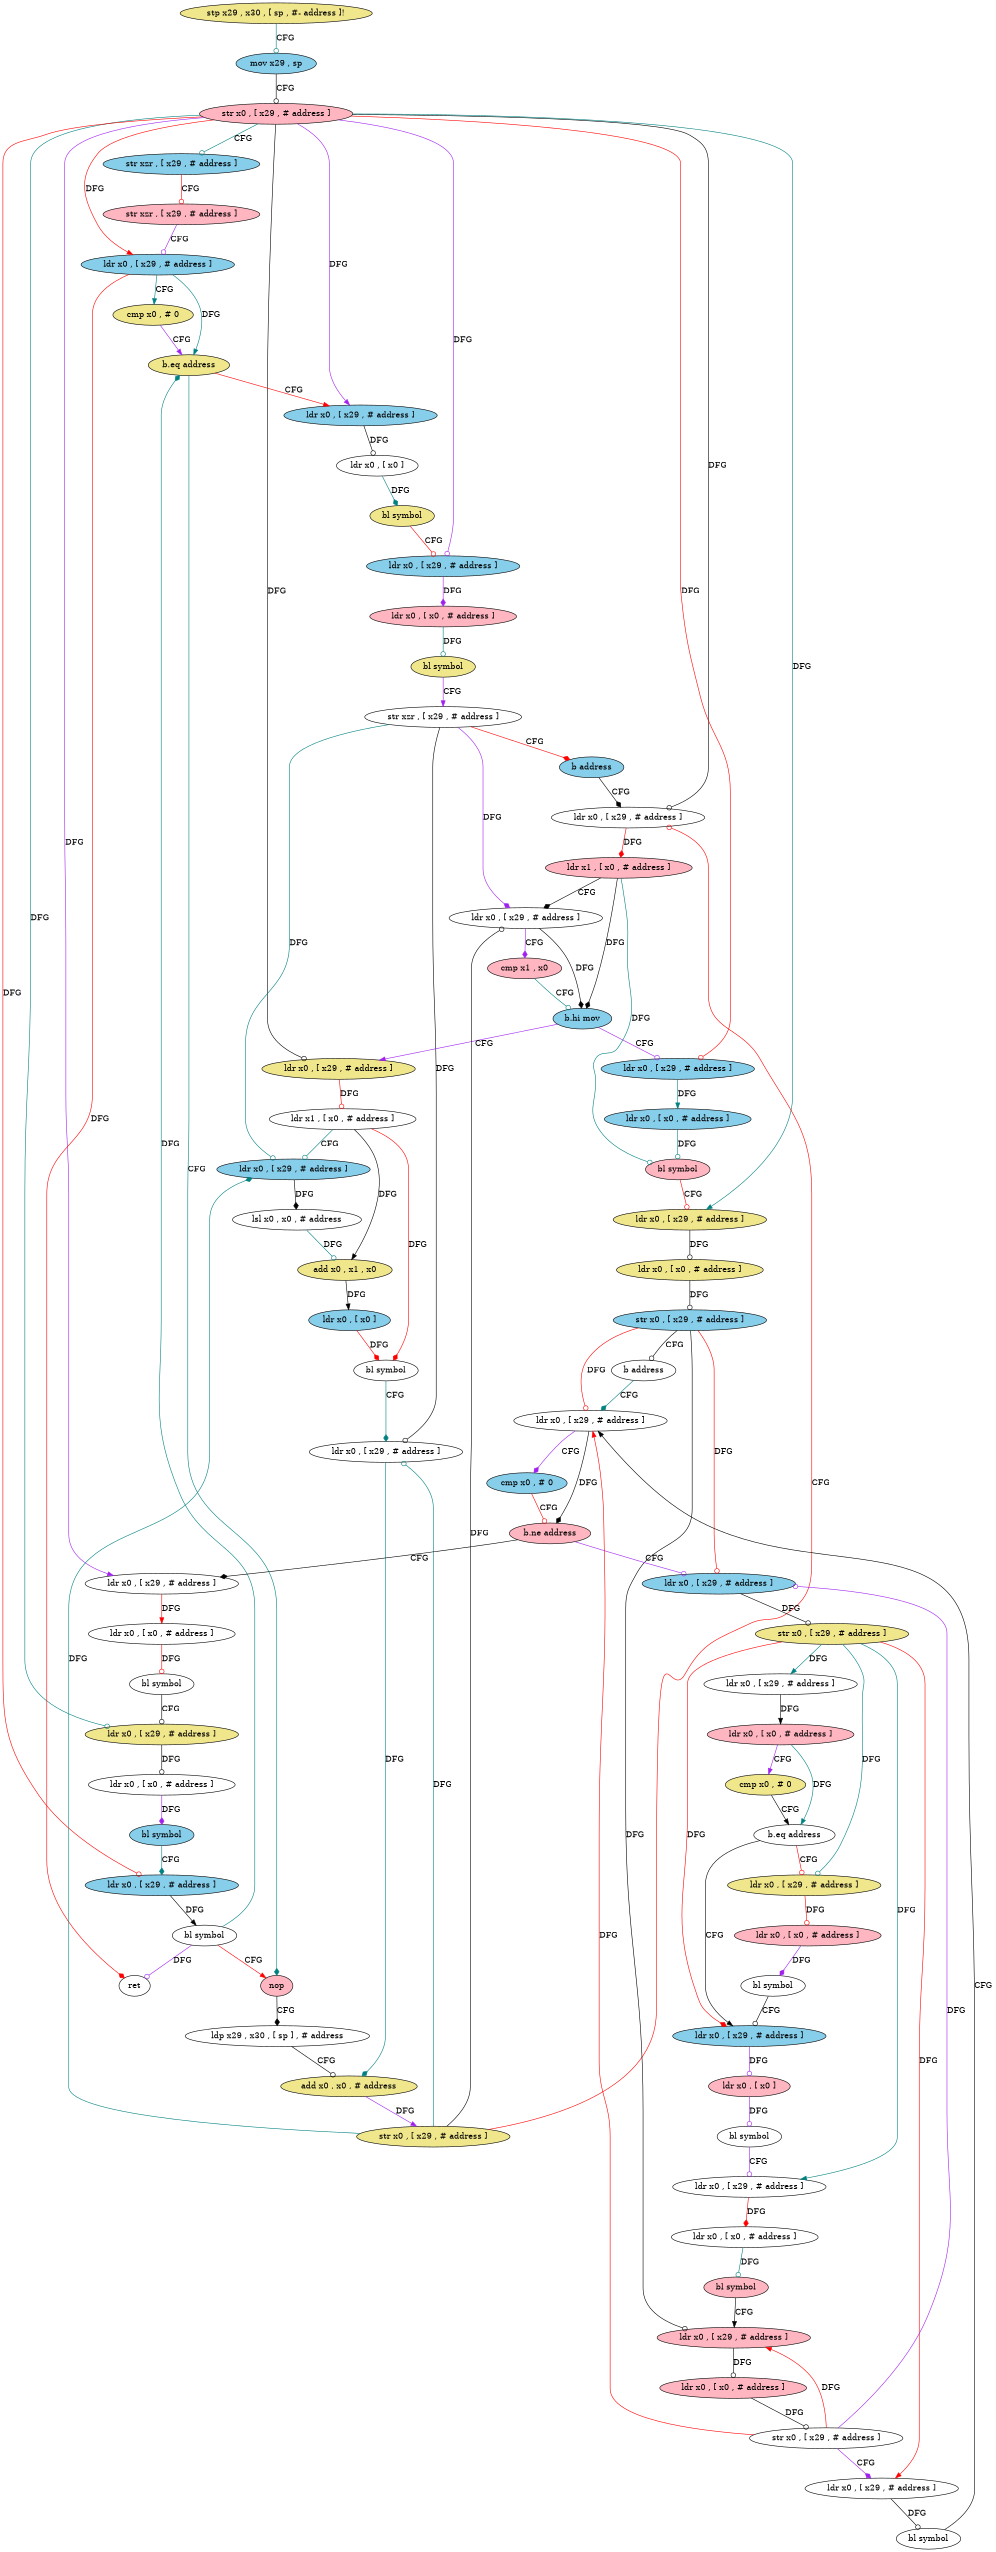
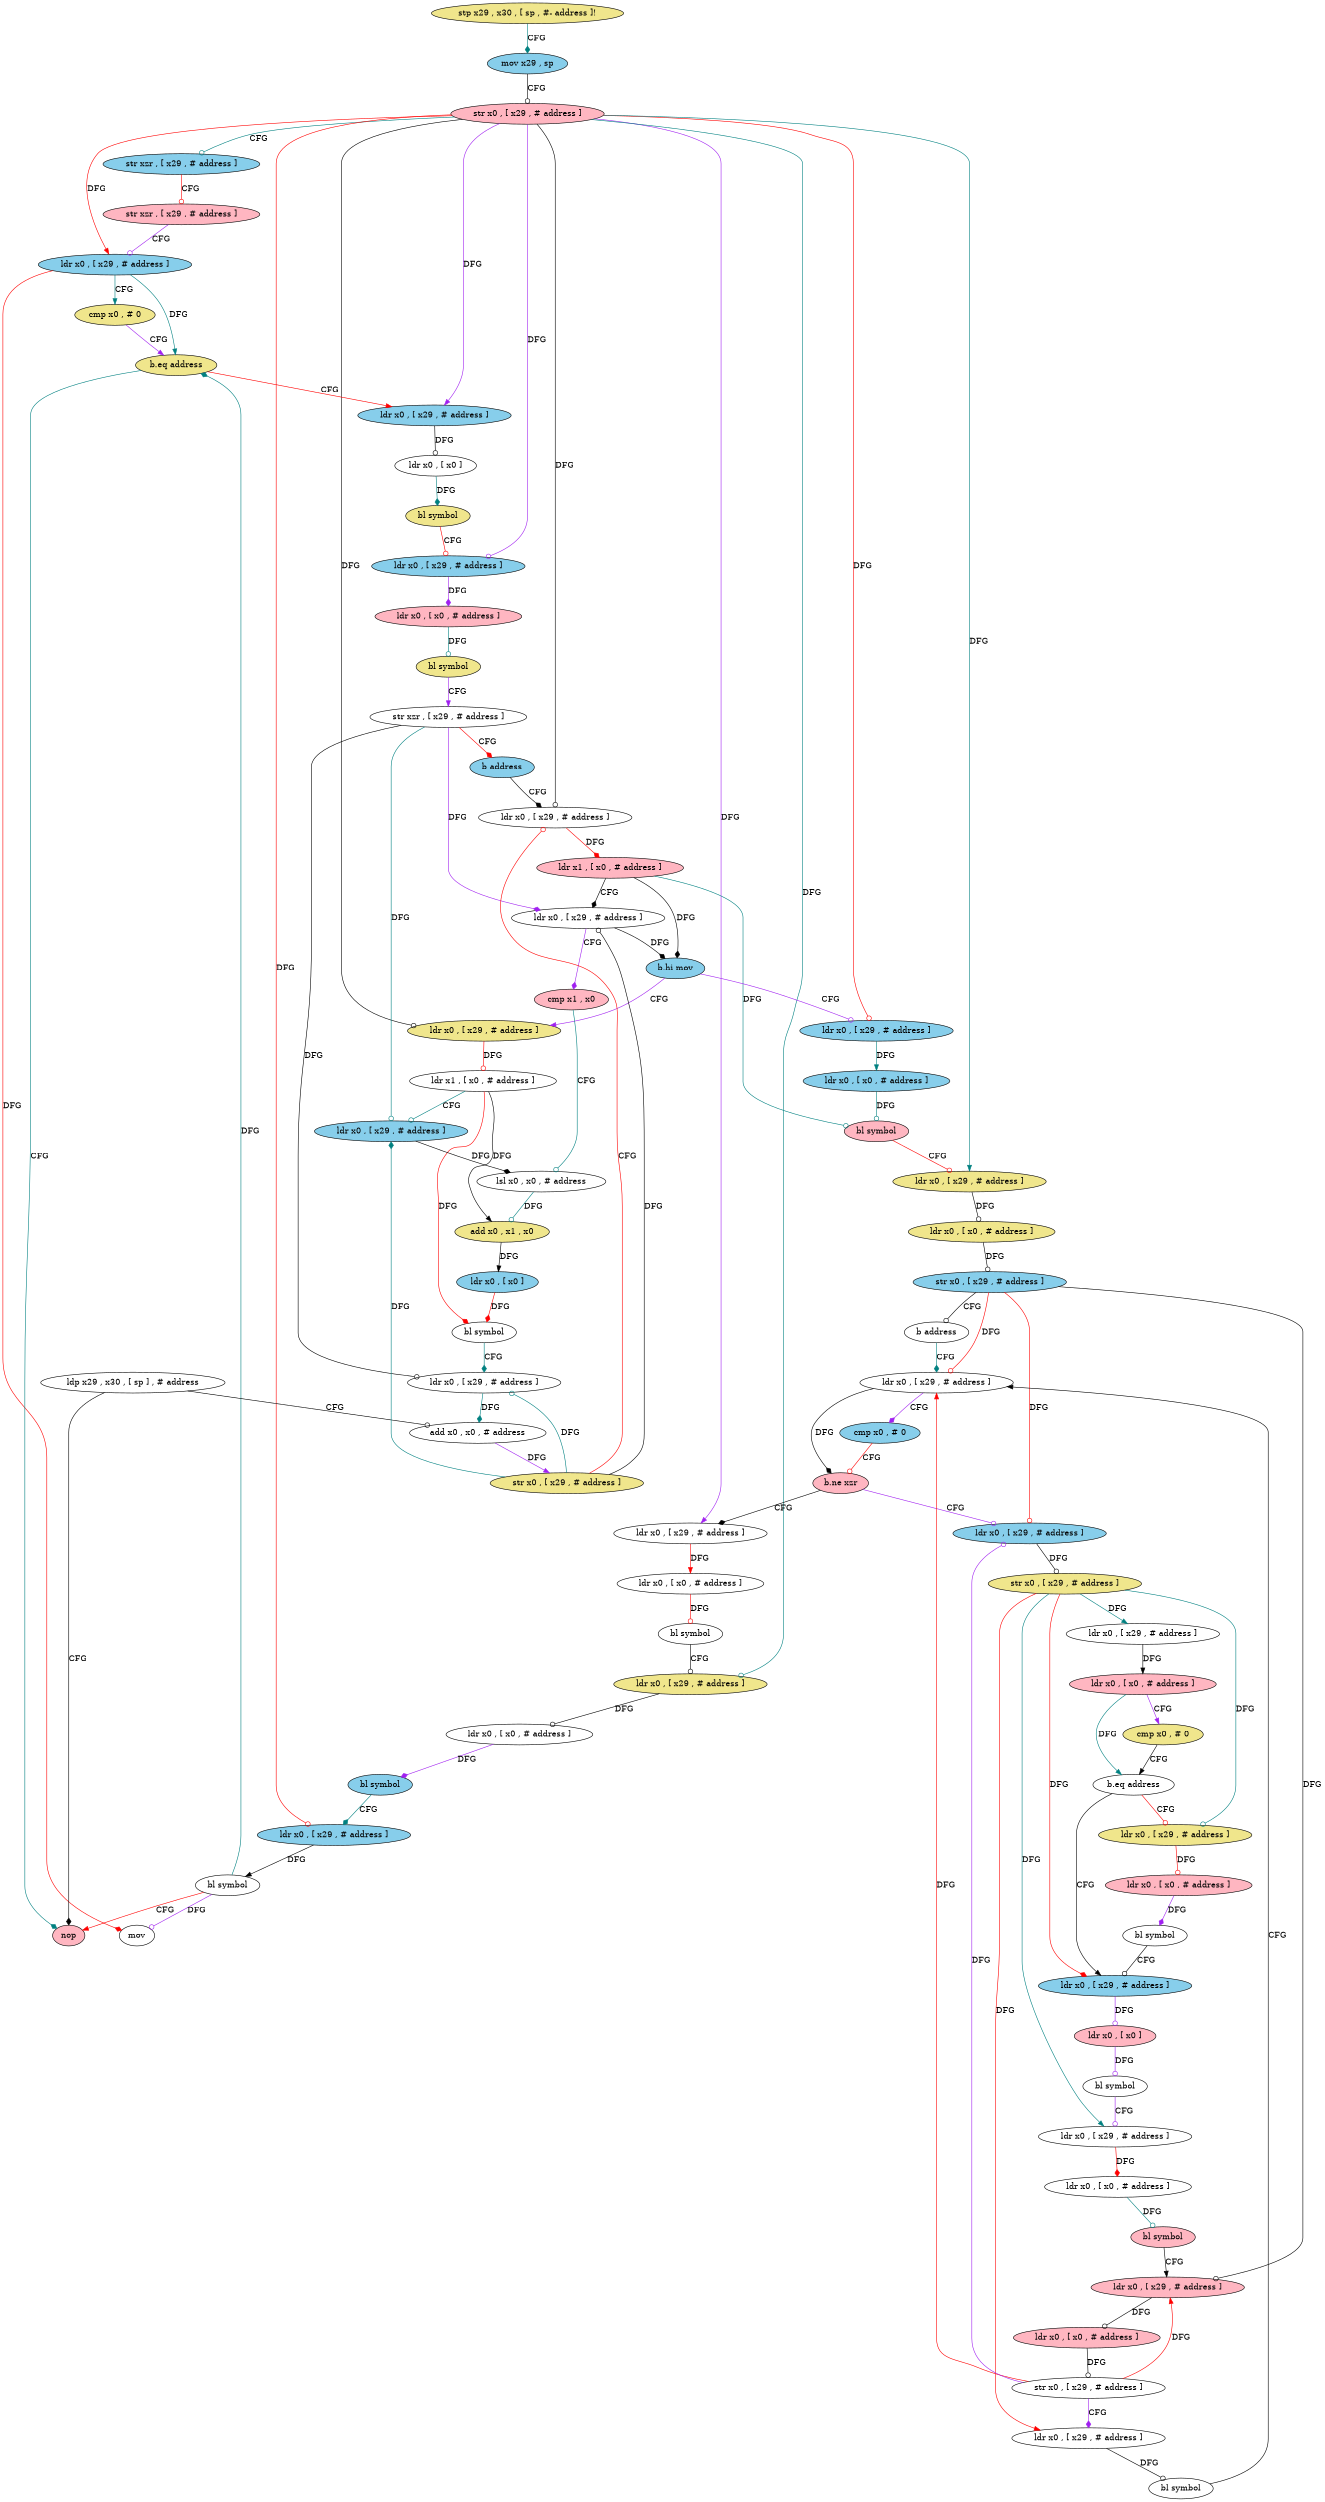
(276, 36) -> (528, 35)
(550, 993) -> (577, 1092)
(550, 1533) -> (841, 1483)
(135, 1986) -> (137, 1936)
(277, 2007) -> (69, 1647)
(349, 2086) -> (478, 1433)
